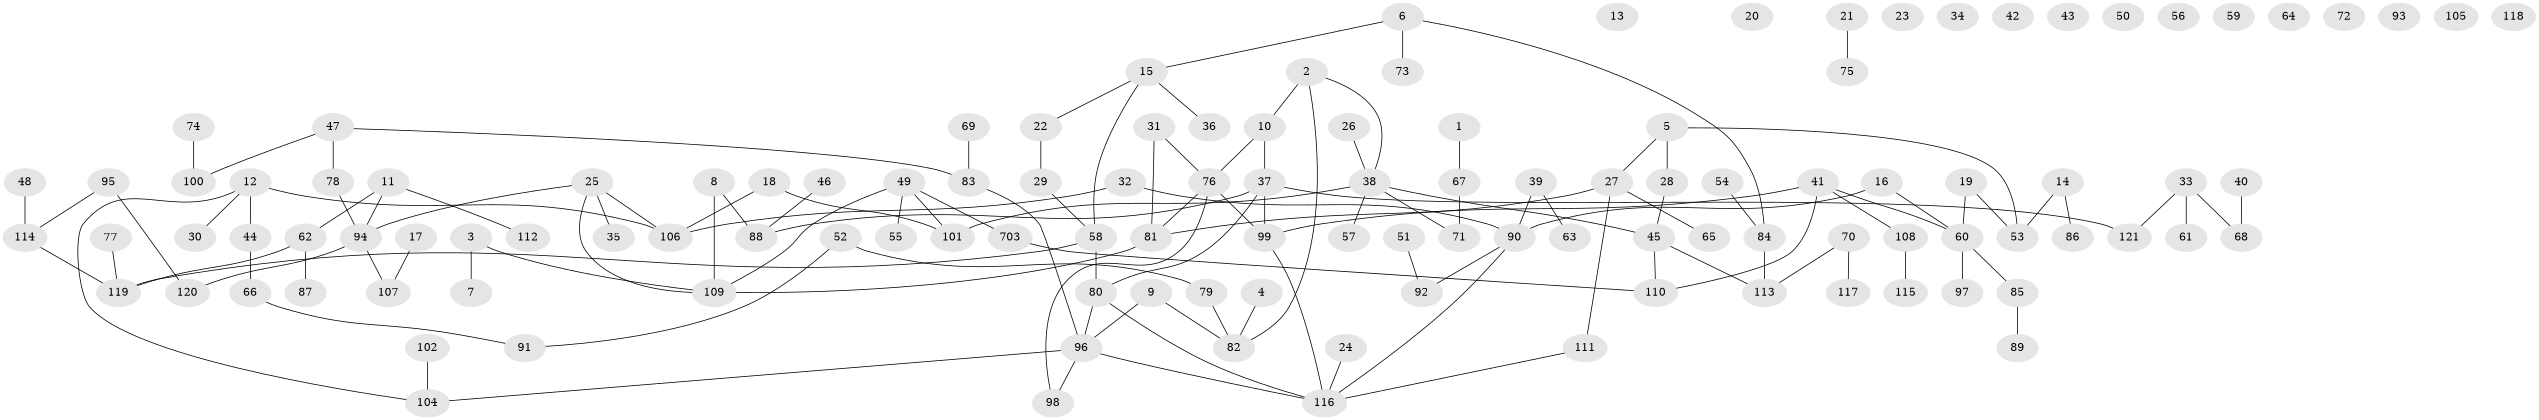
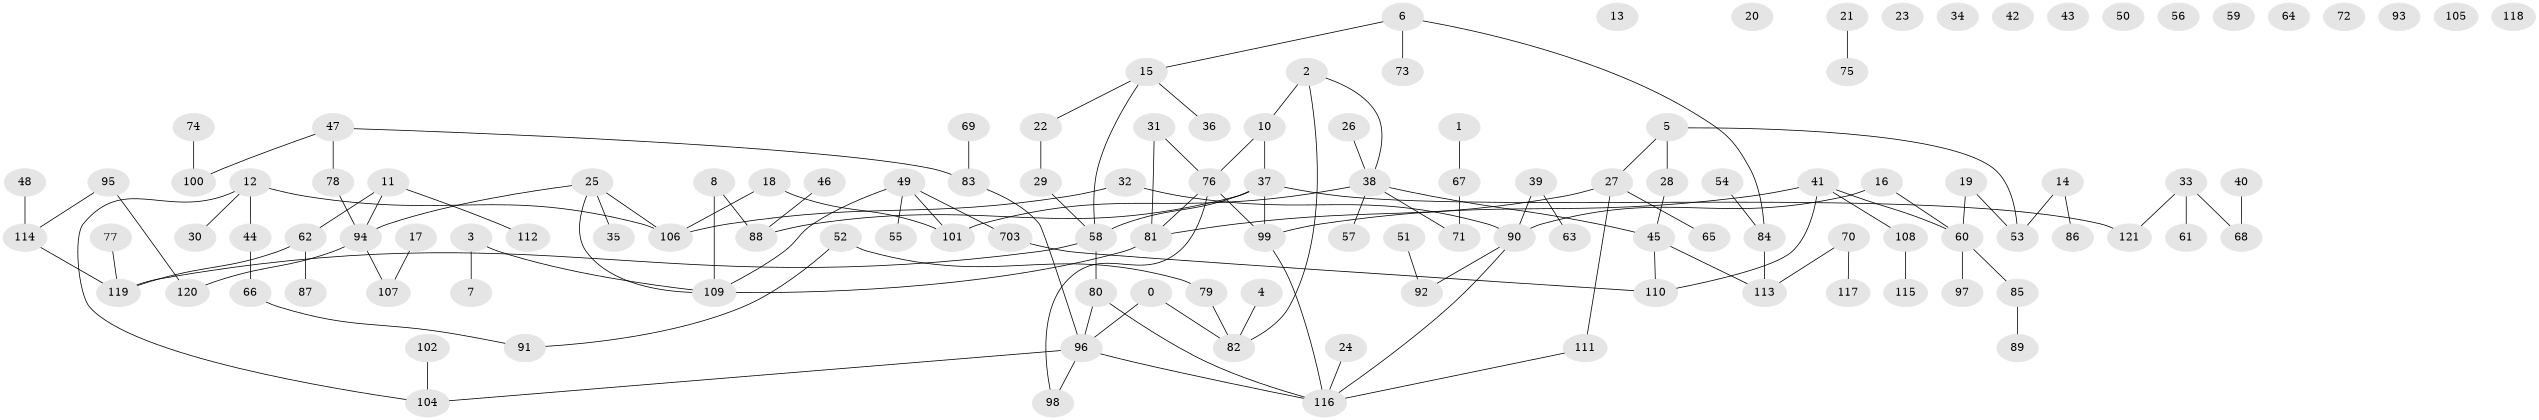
(1199, 254) -> (1180, 210)
(1151, 293) -> (1151, 293)
